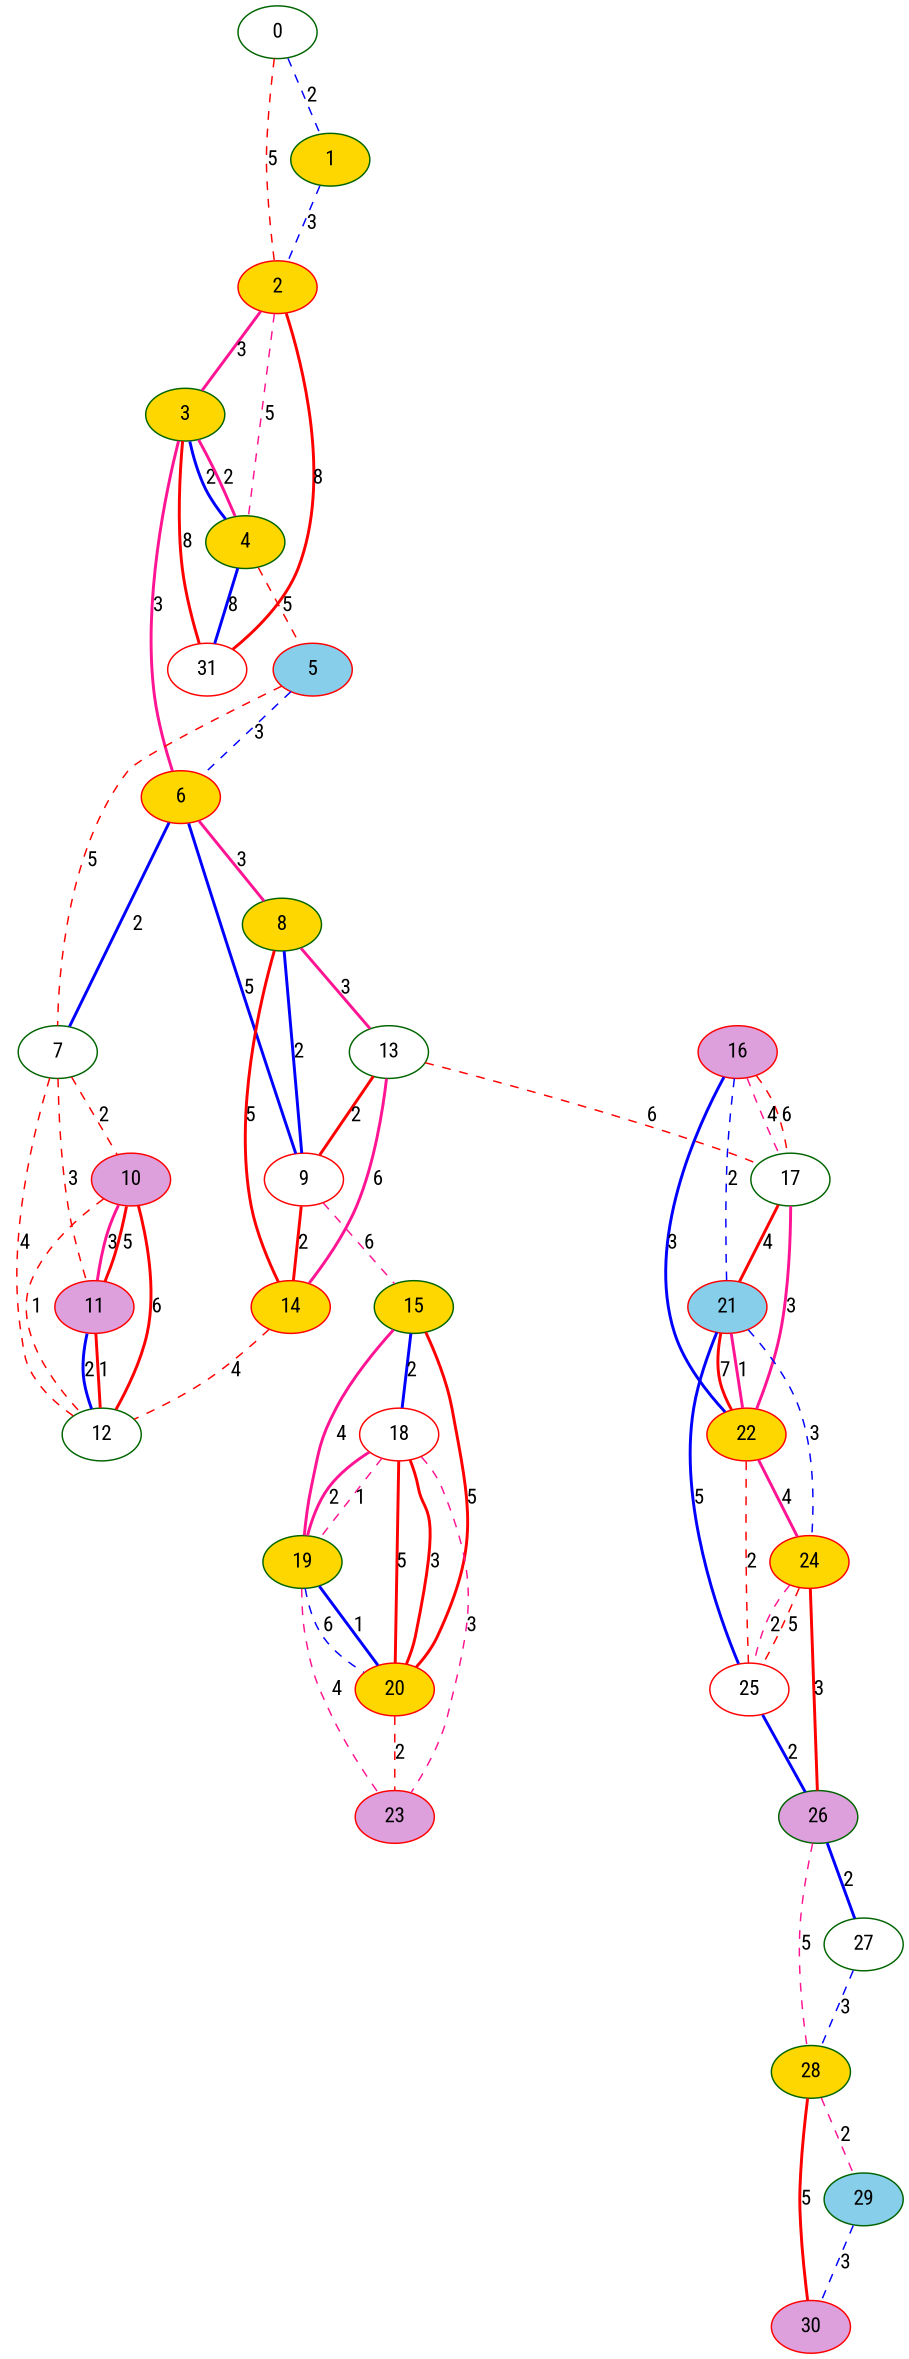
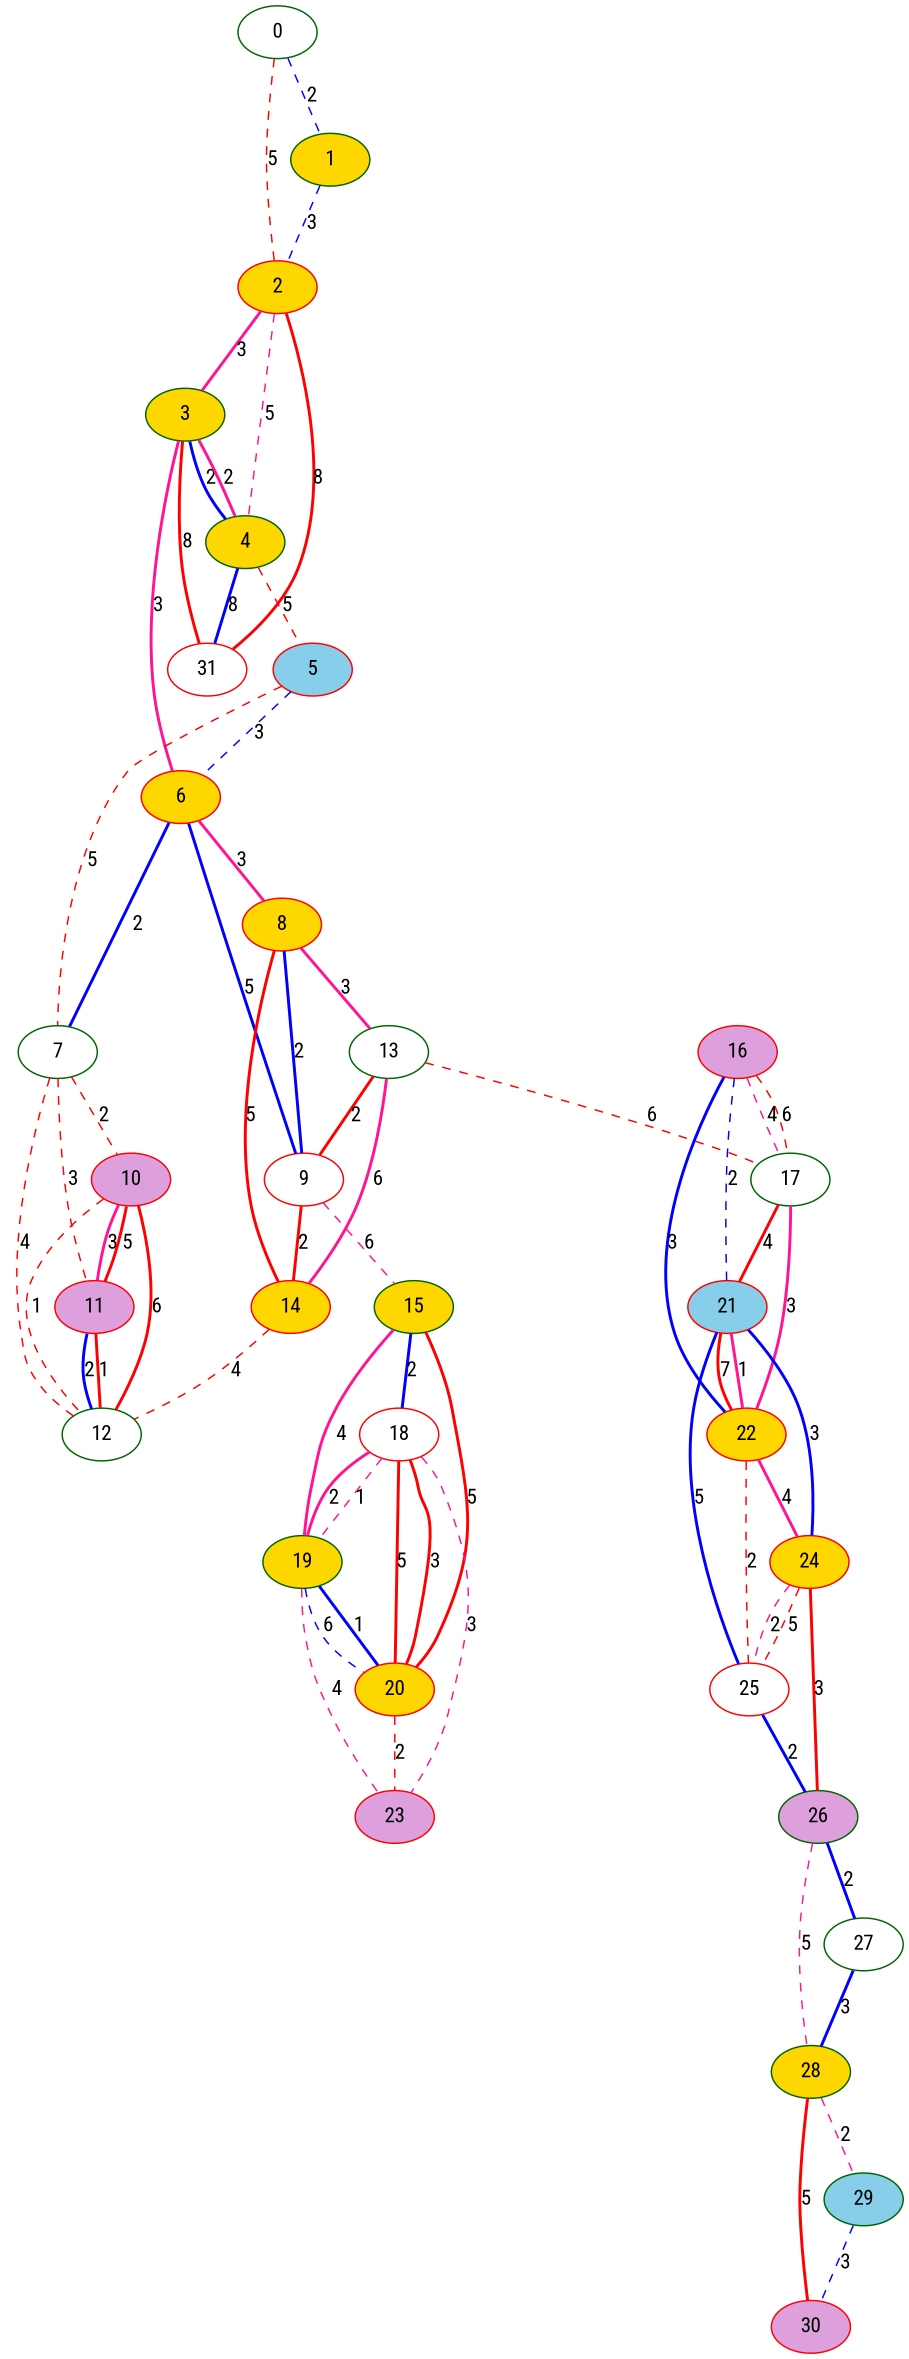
(282, 925) -> (282, 925)
(804, 1425) -> (804, 1425)
(837, 2008) -> (837, 2008)
